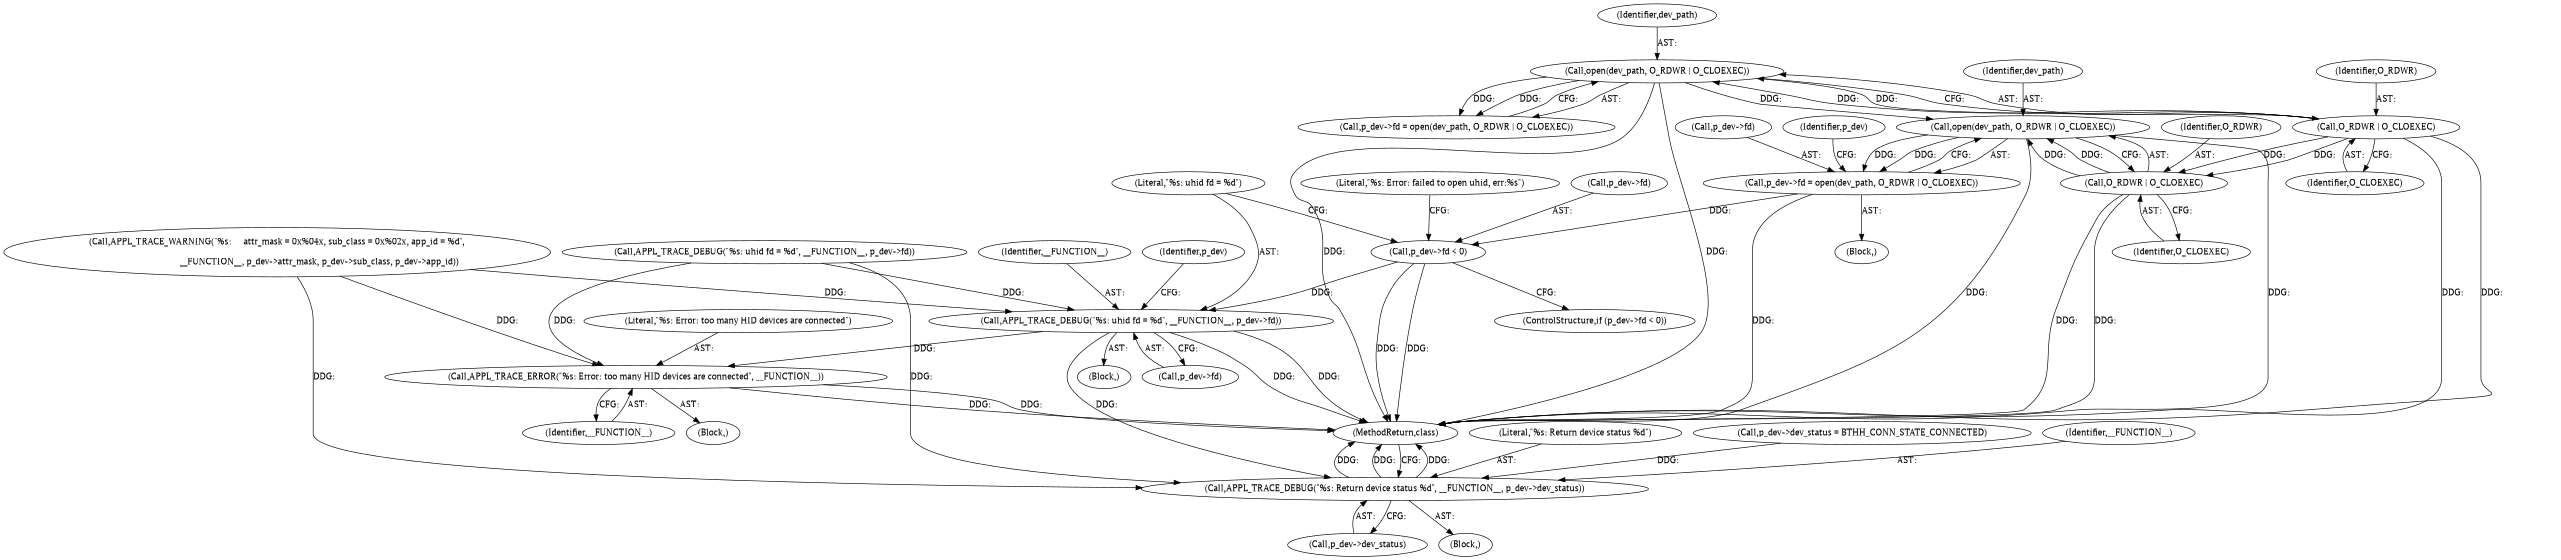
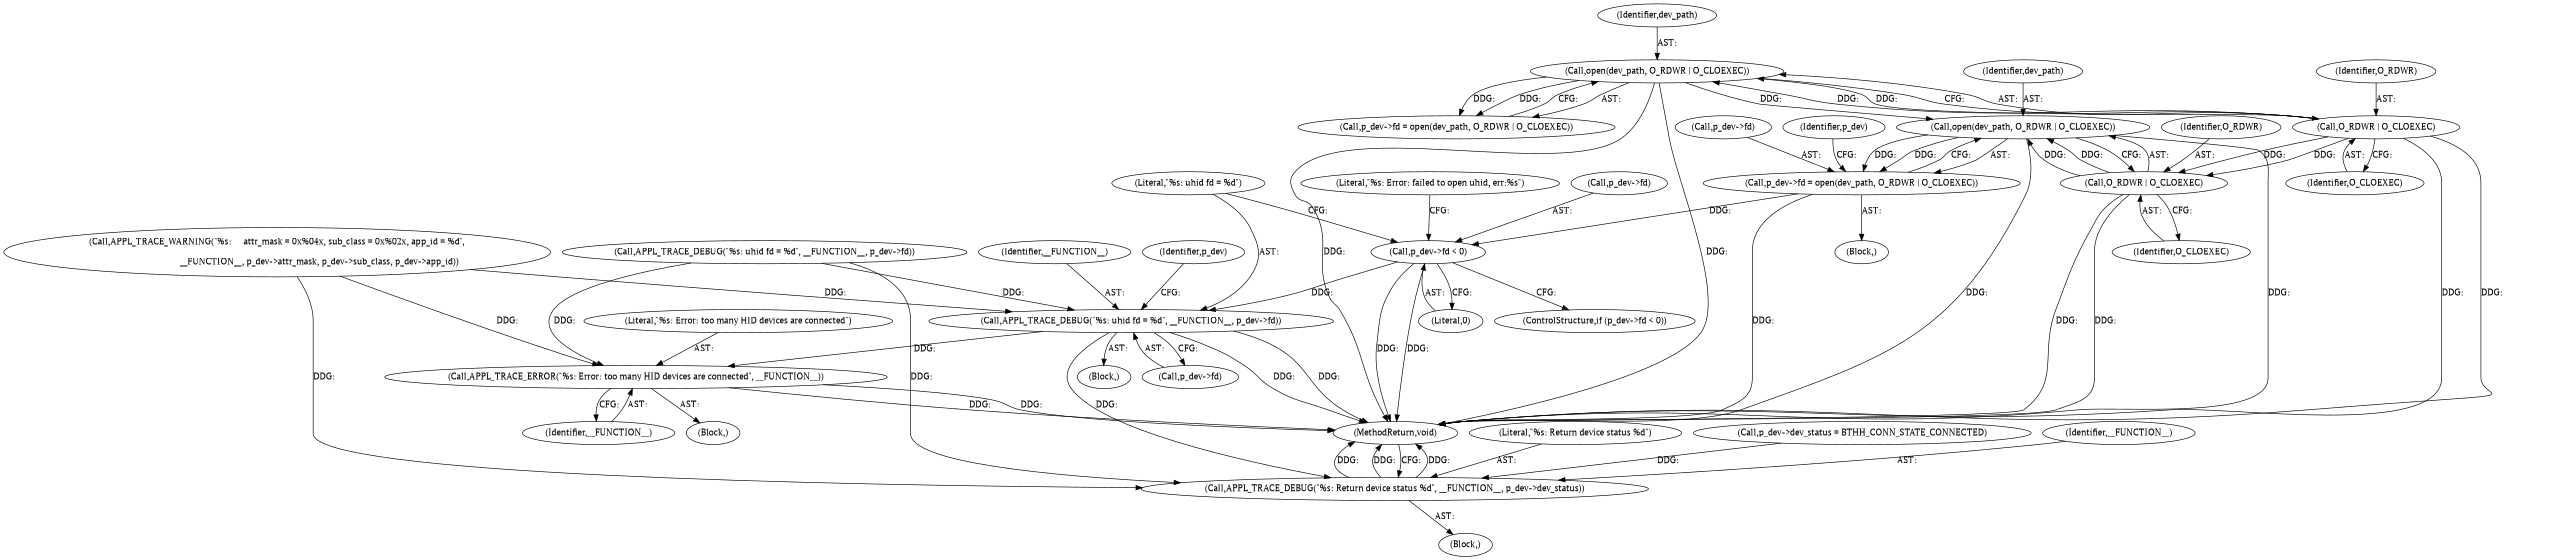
none -> (1451, 321)
(1395, 433) -> (1395, 433)
(1357, 545) -> none
